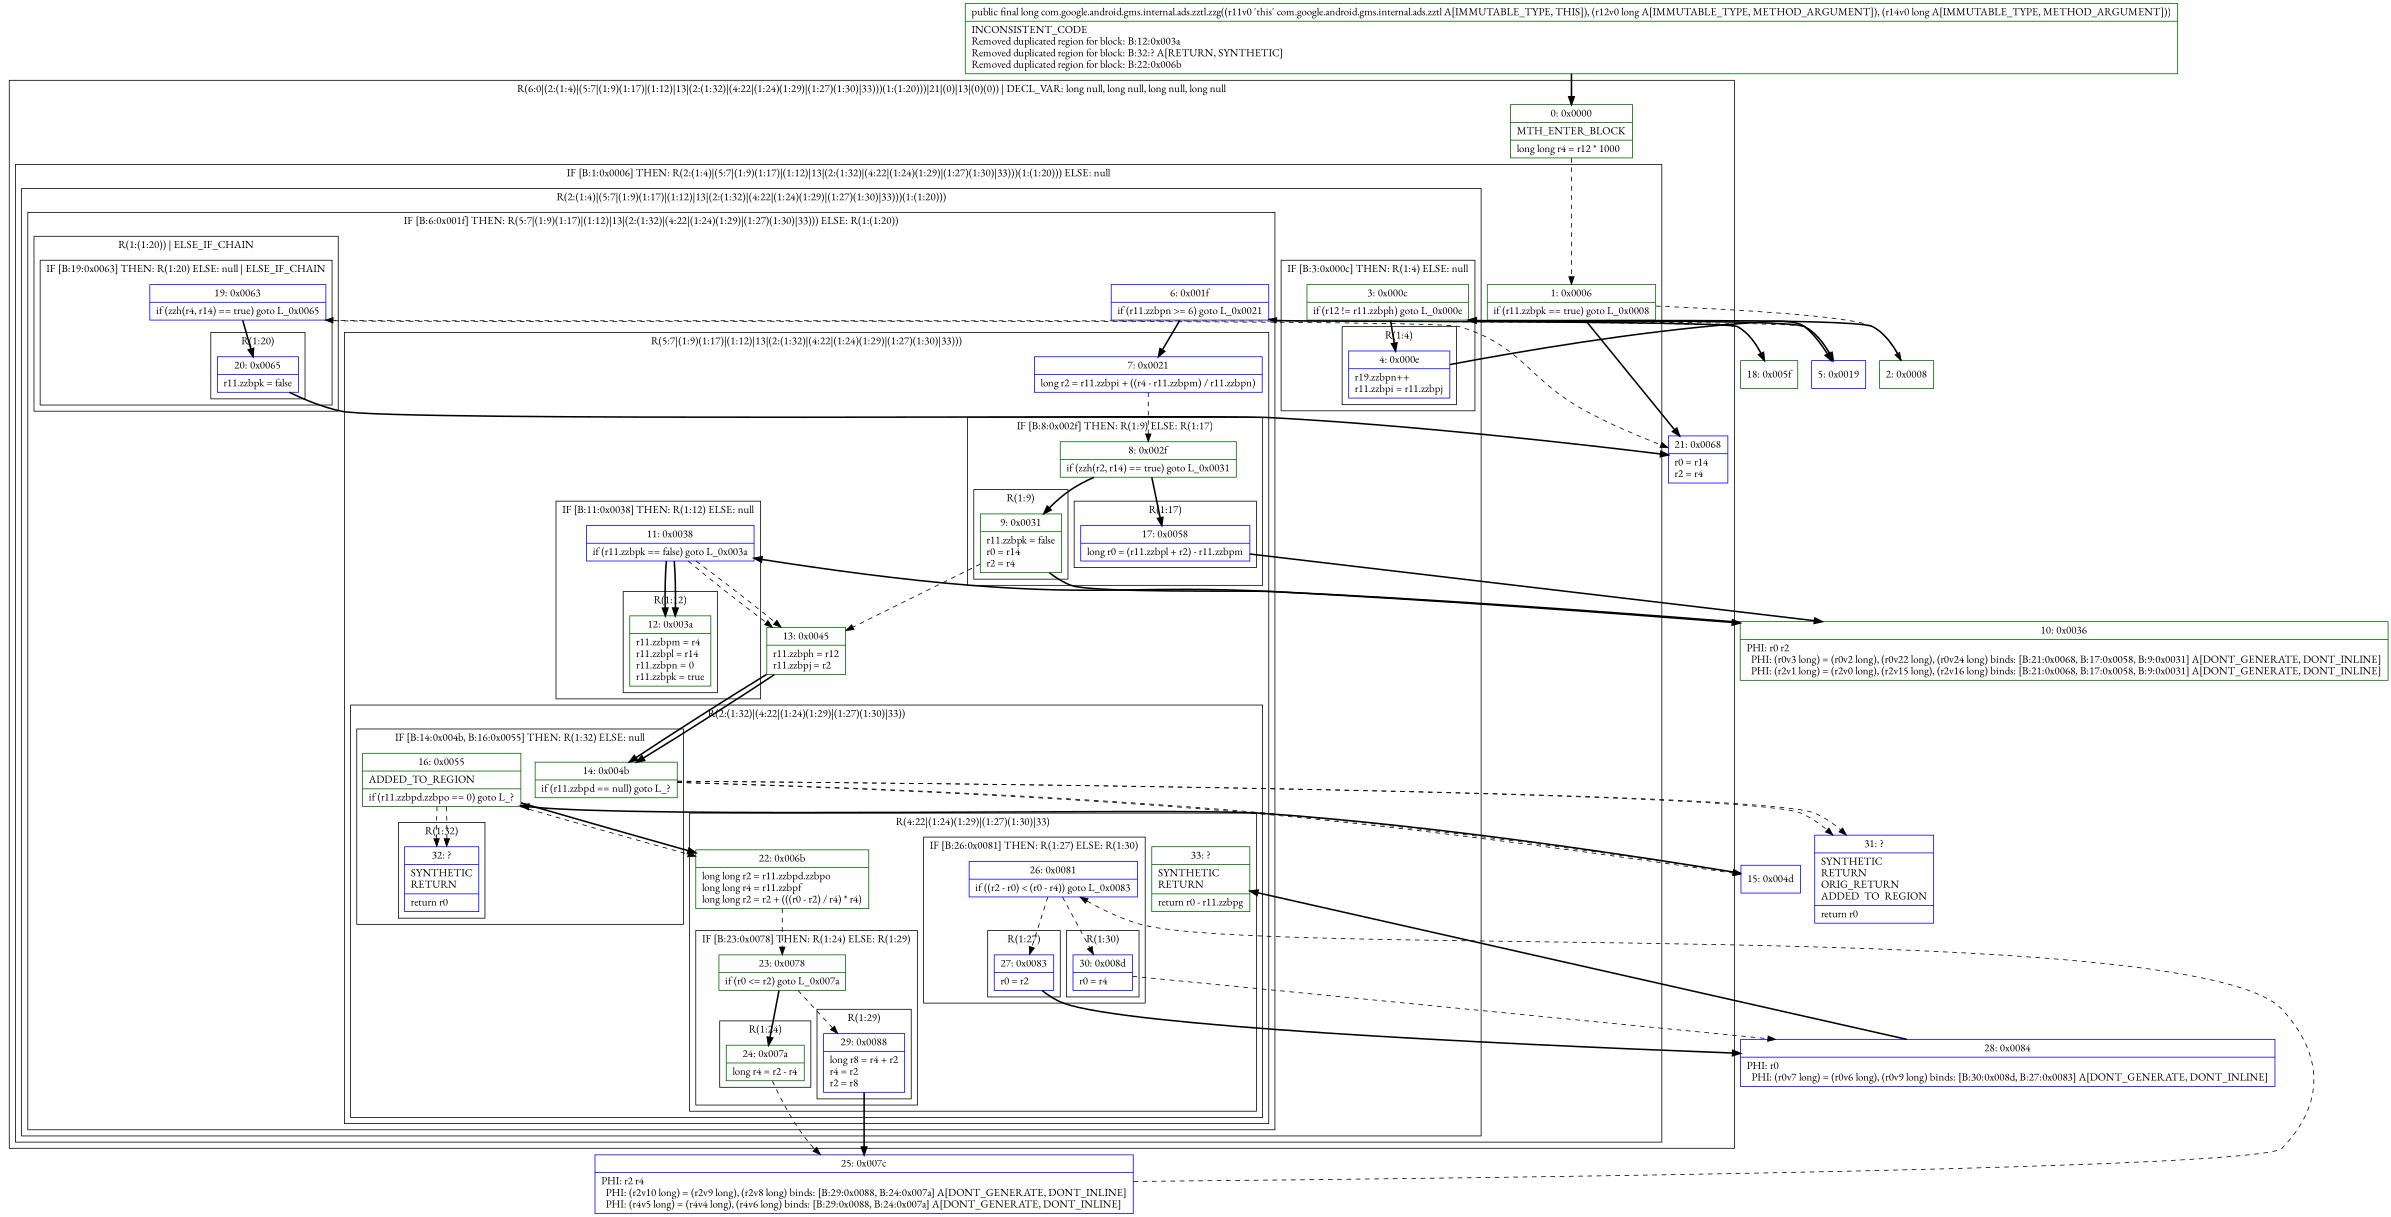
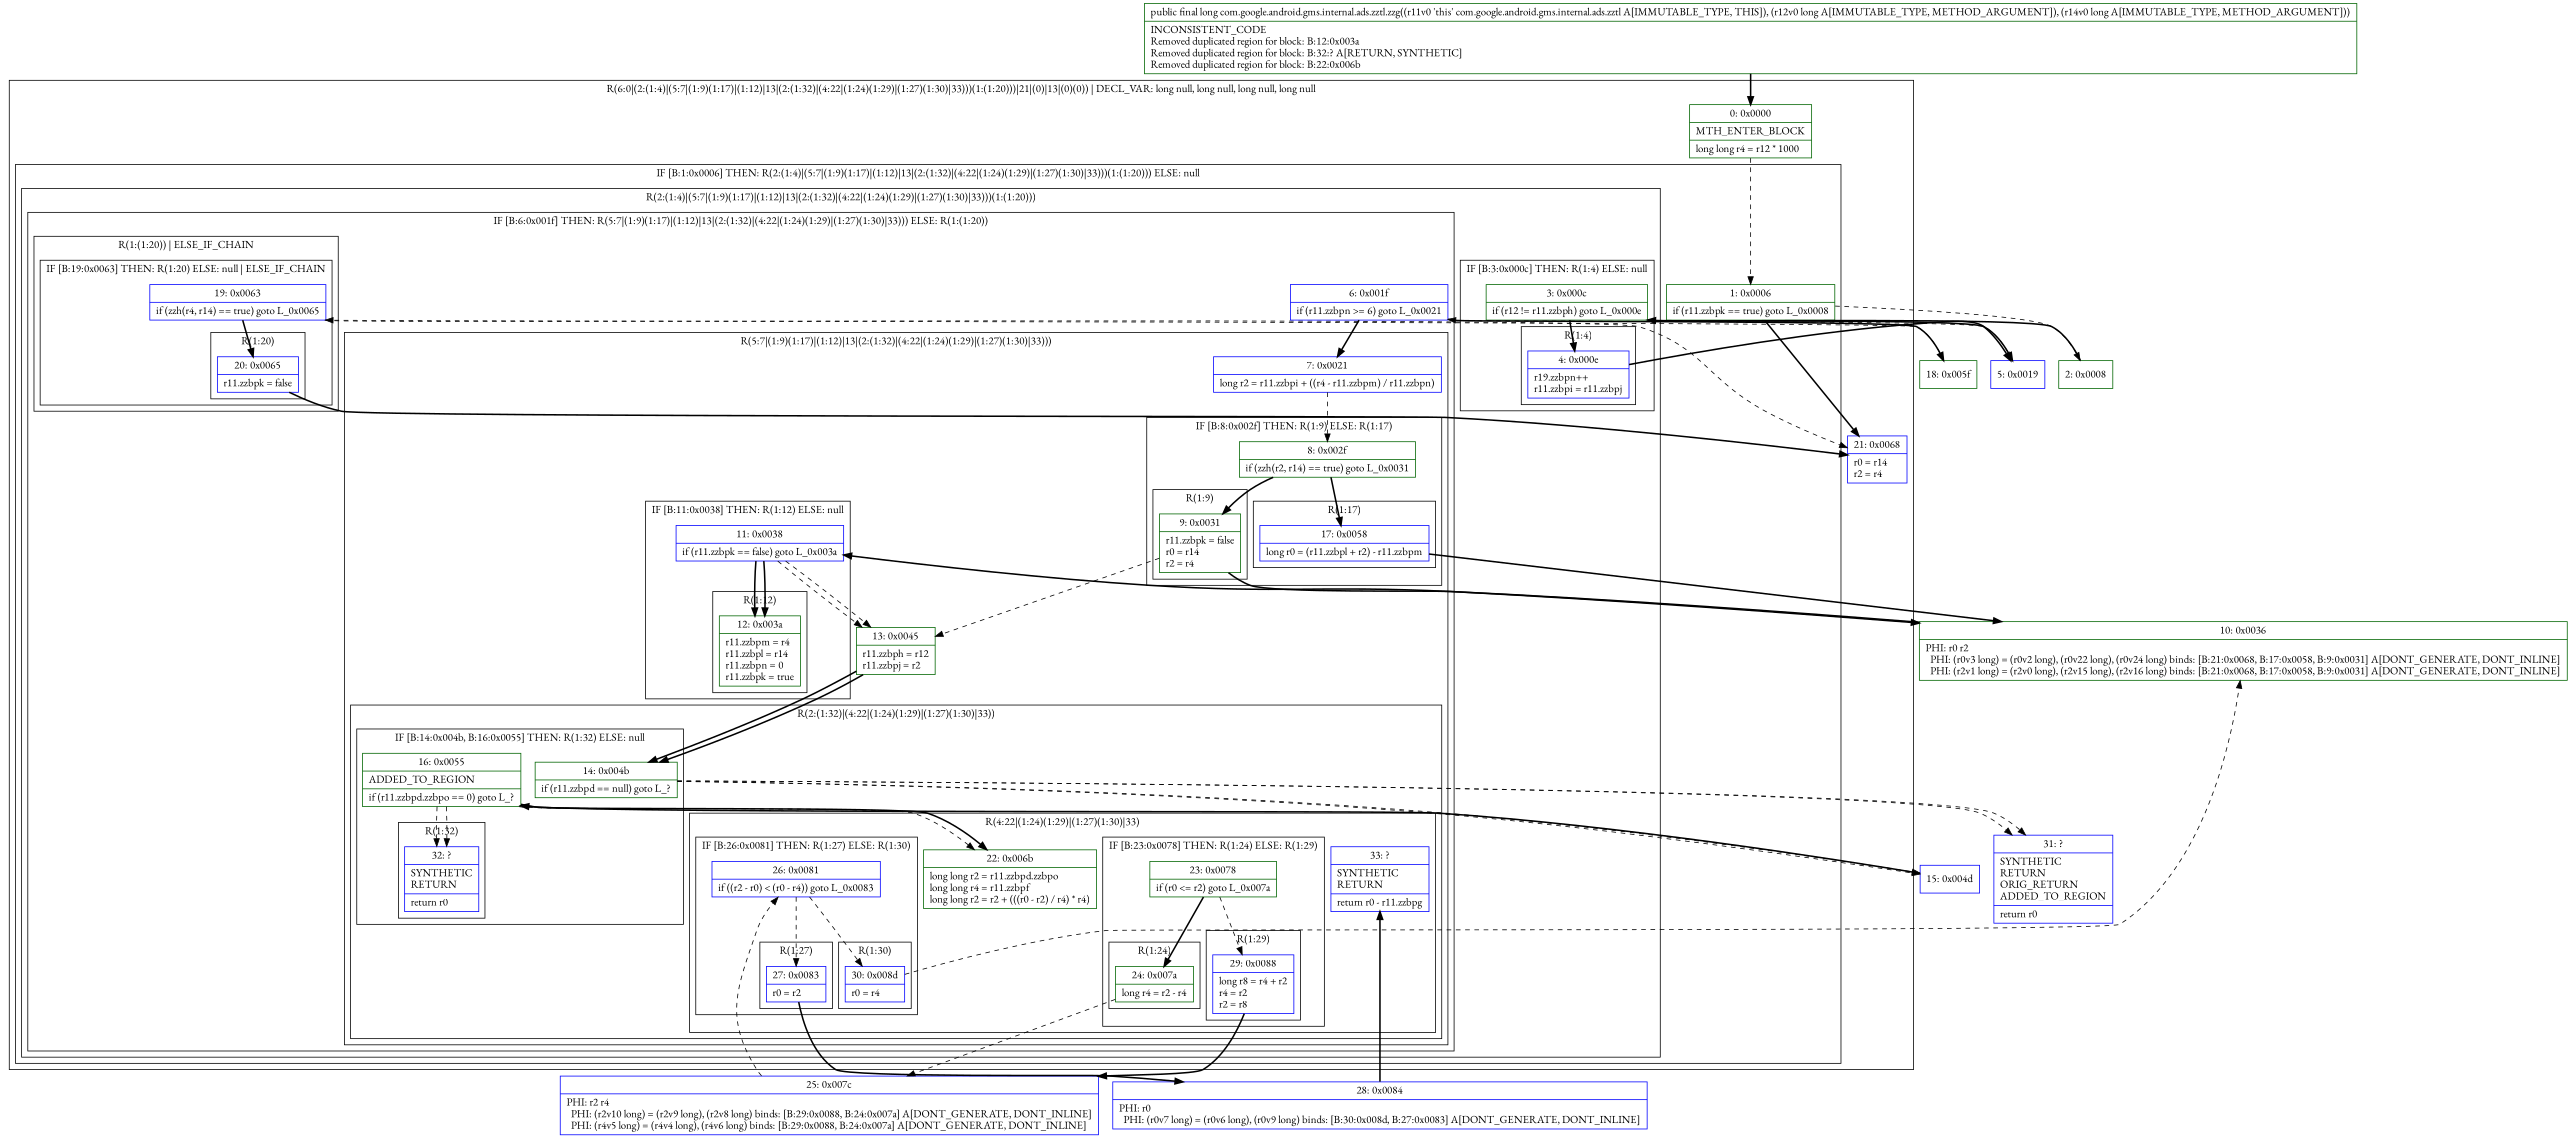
(1201, 879) -> (1380, 879)
(782, 926) -> none
(1450, 1007) -> (1646, 930)
